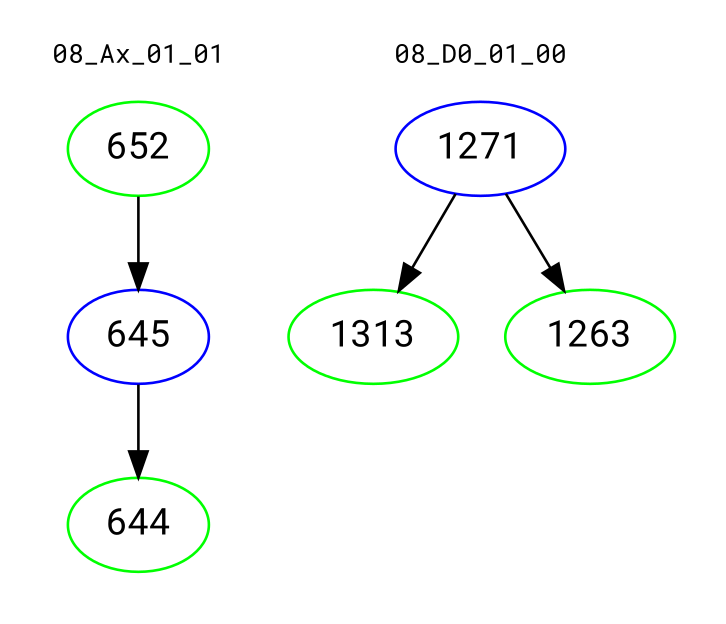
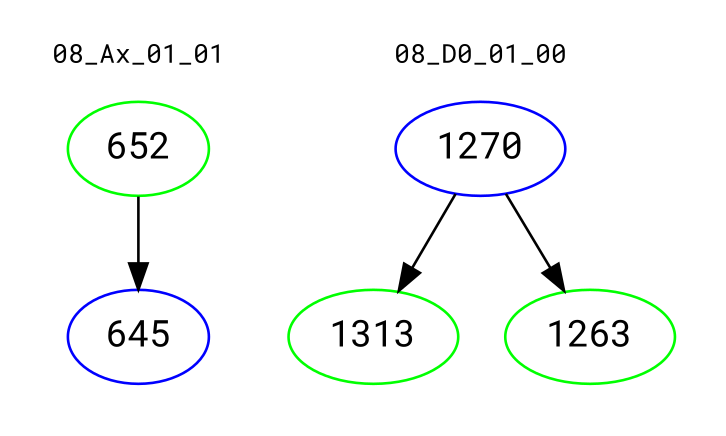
(480, 149) -> (480, 149)
(138, 525) -> none
